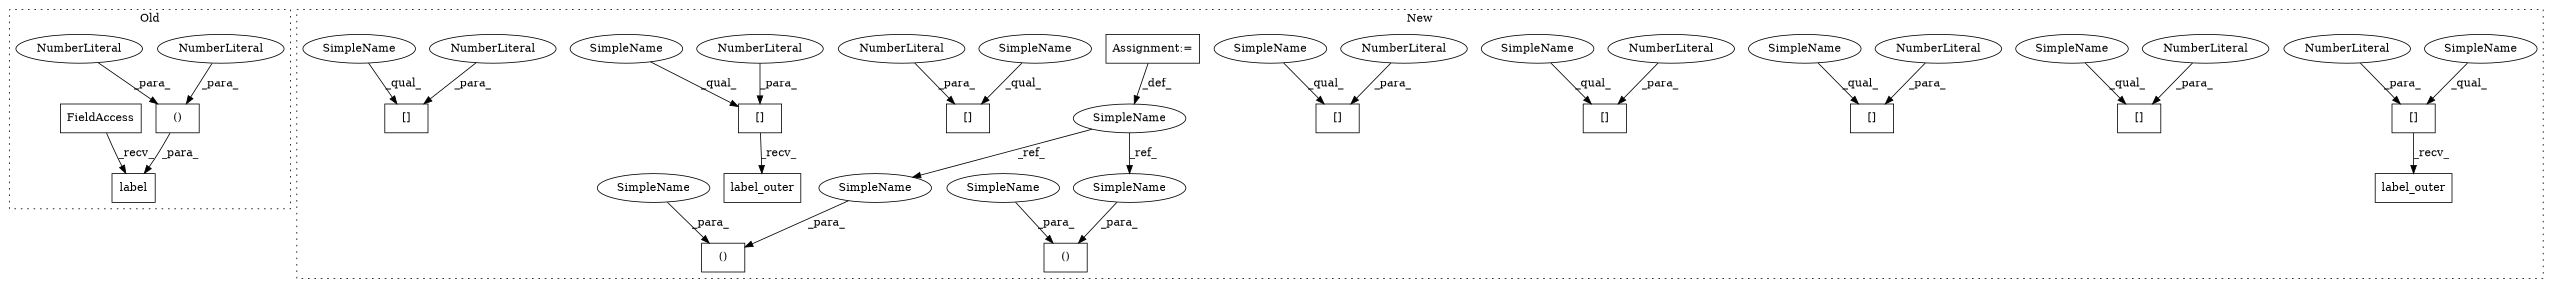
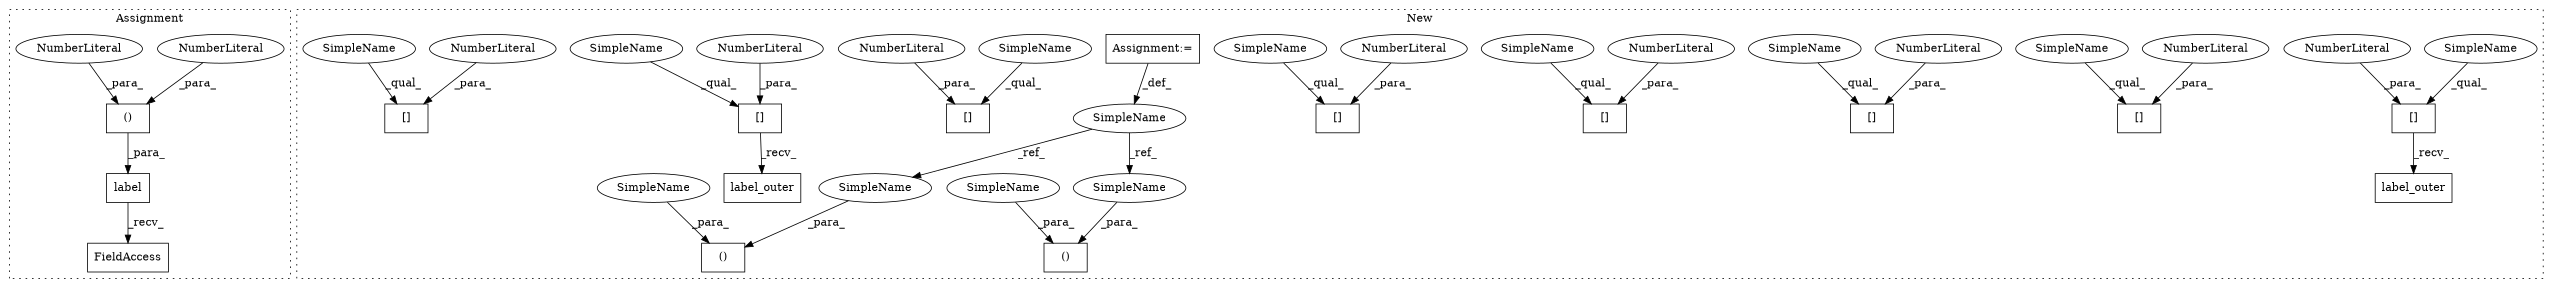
(150, 19) -> (150, 19)
(114, 150) -> (128, 219)
